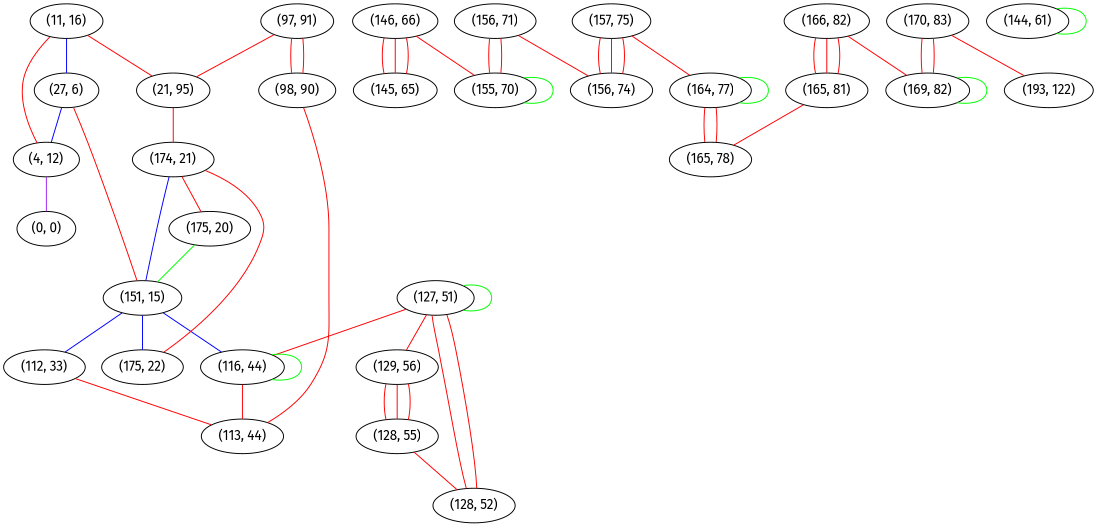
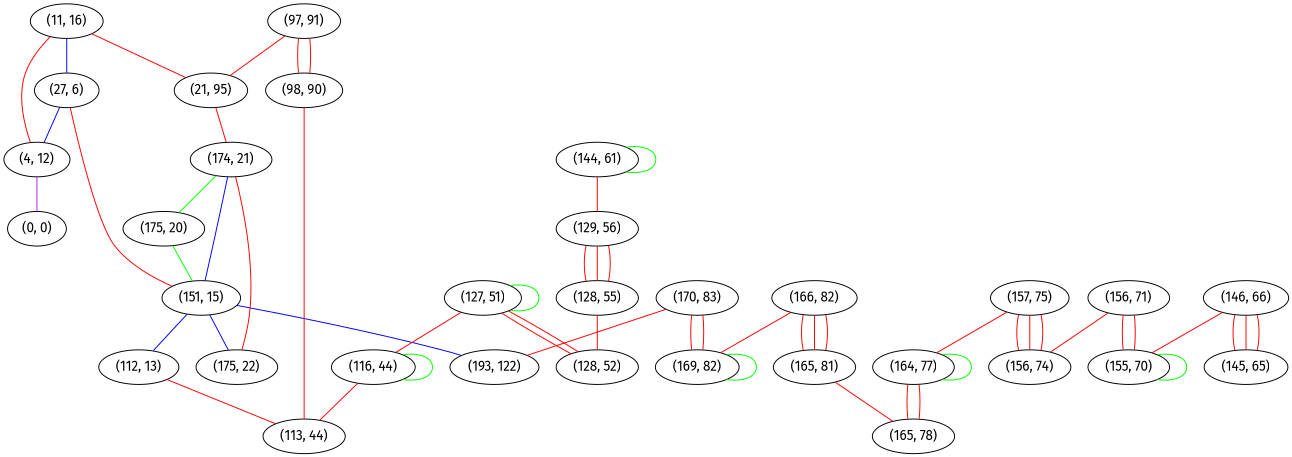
(191, 194) -> (197, 194)
(416, 332) -> (597, 194)
(197, 335) -> (350, 328)
(44, 367) -> (139, 367)
